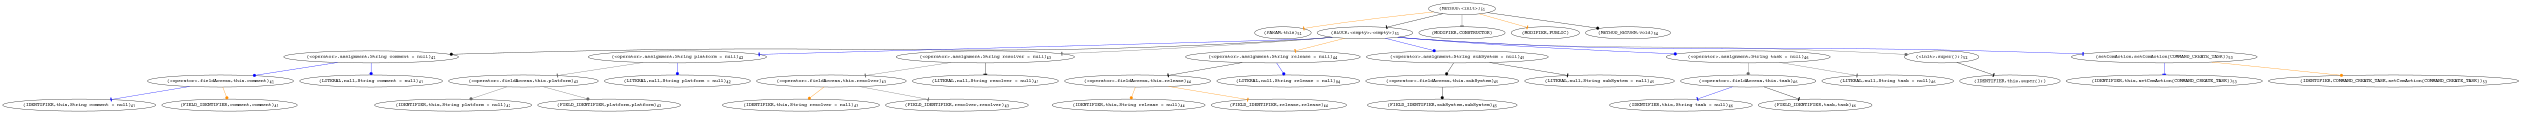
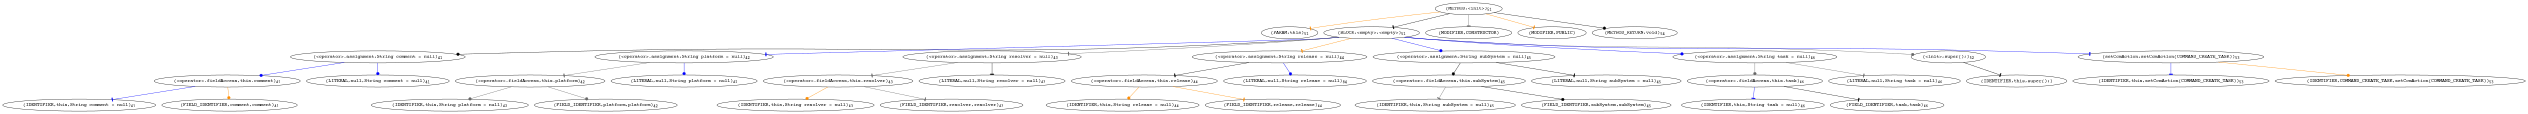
none -> (1435, 105)
